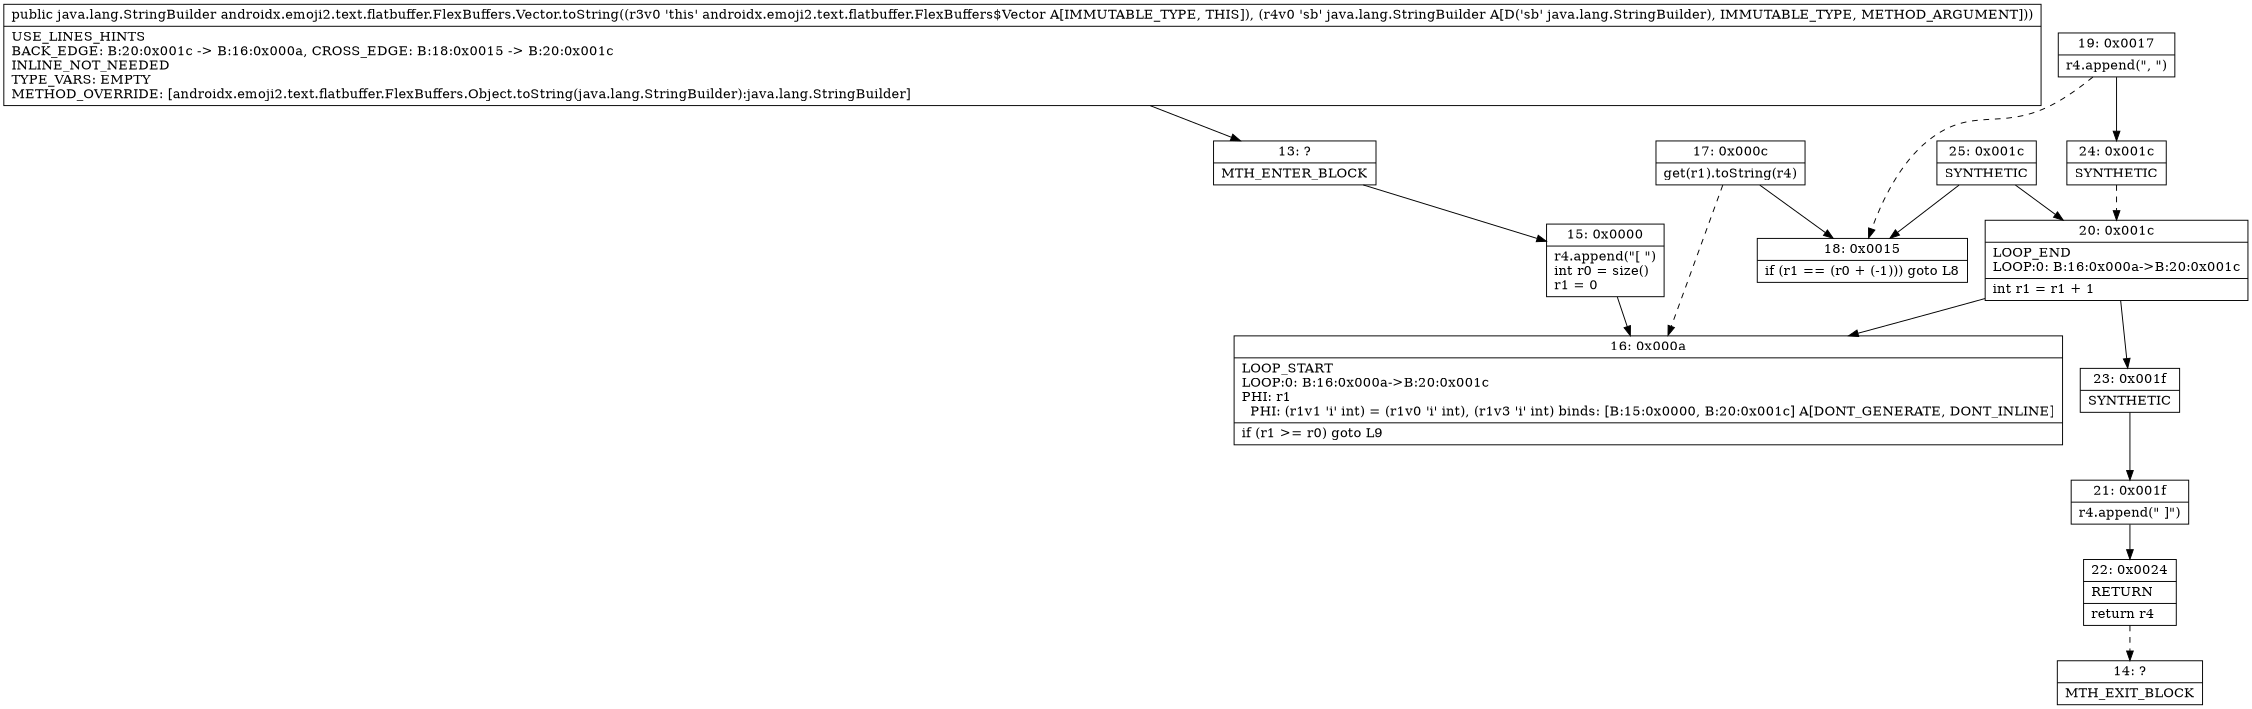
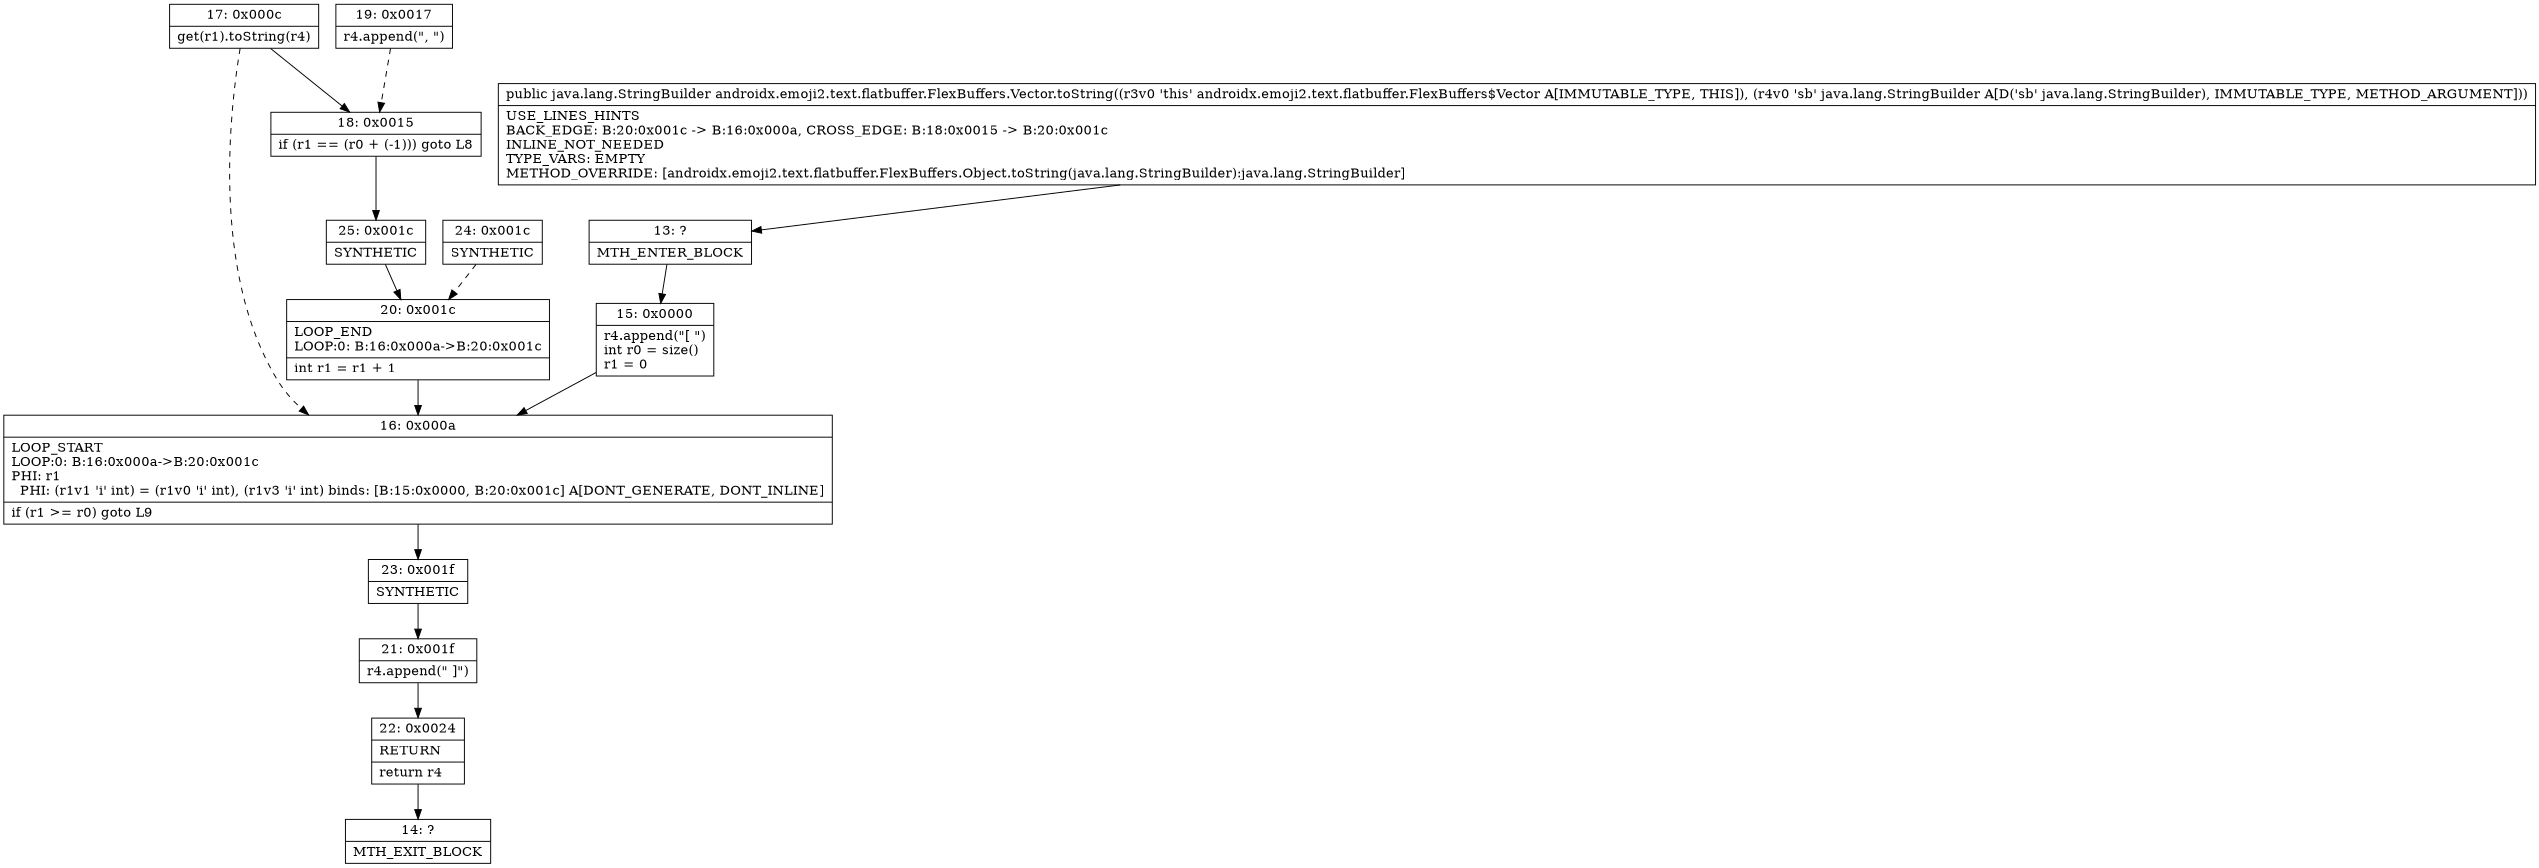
(2117, 104) -> none
(1928, 209) -> (376, 183)
(2124, 330) -> (418, 537)
(2130, 638) -> (418, 797)
